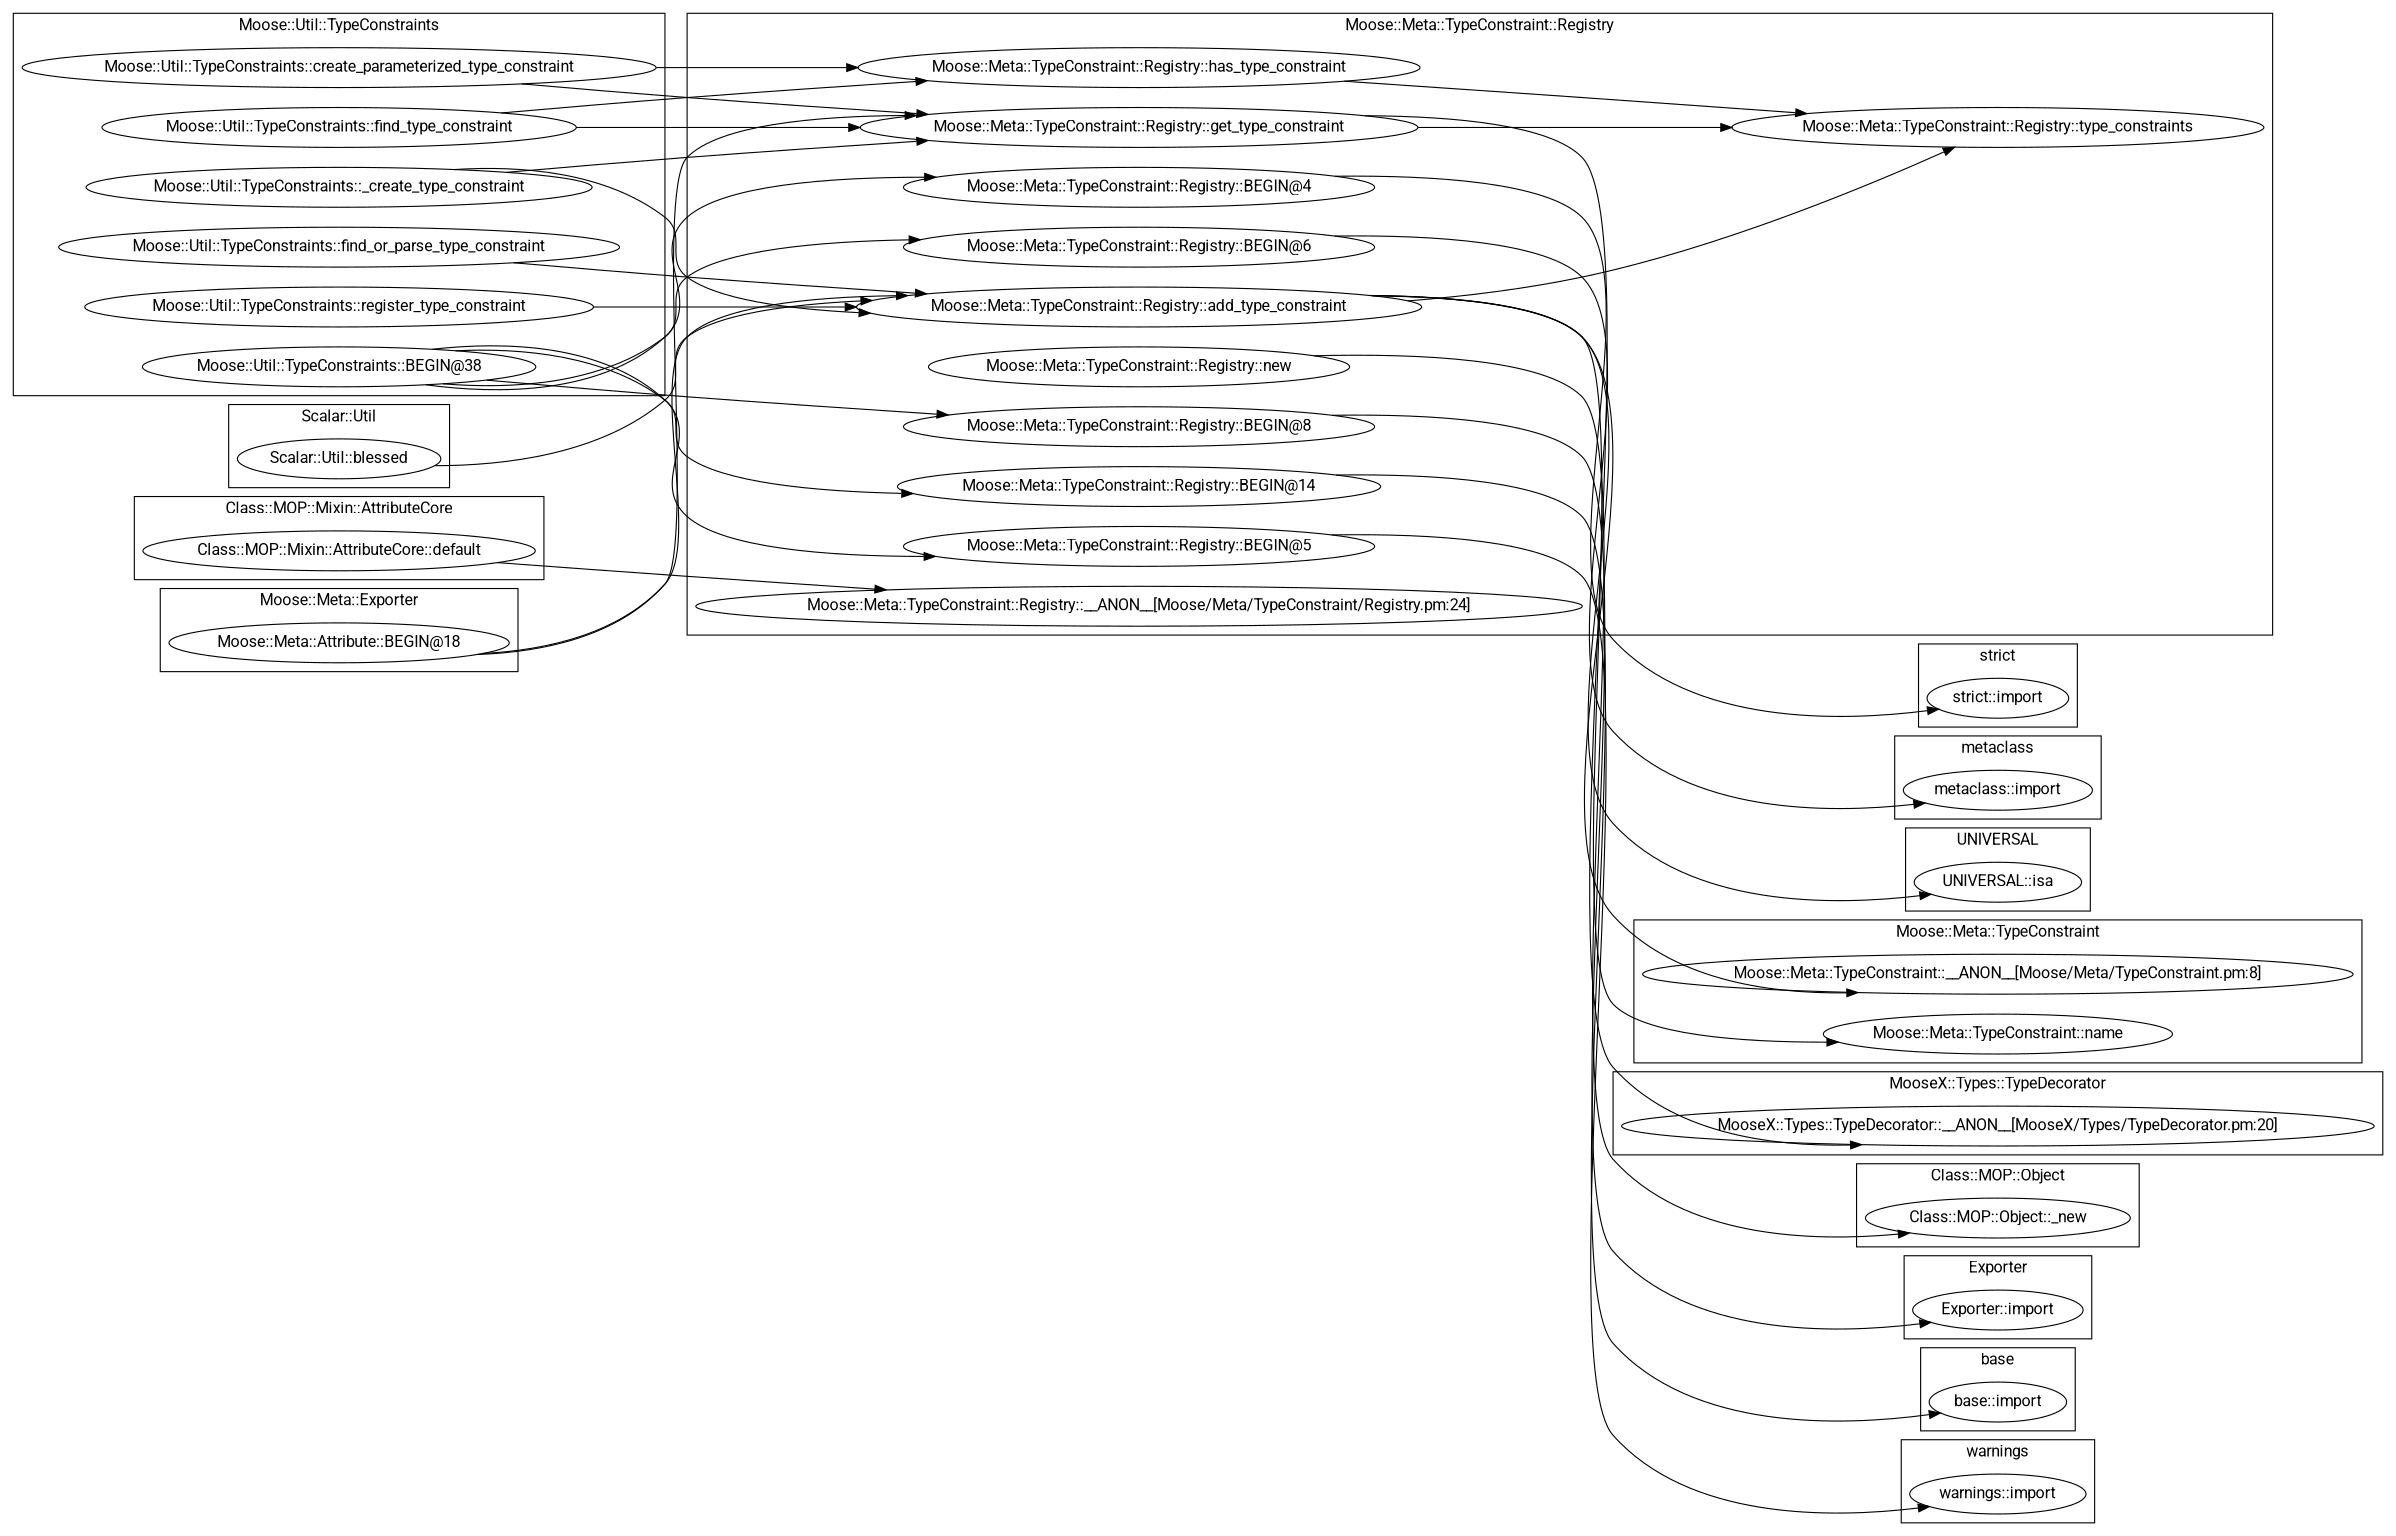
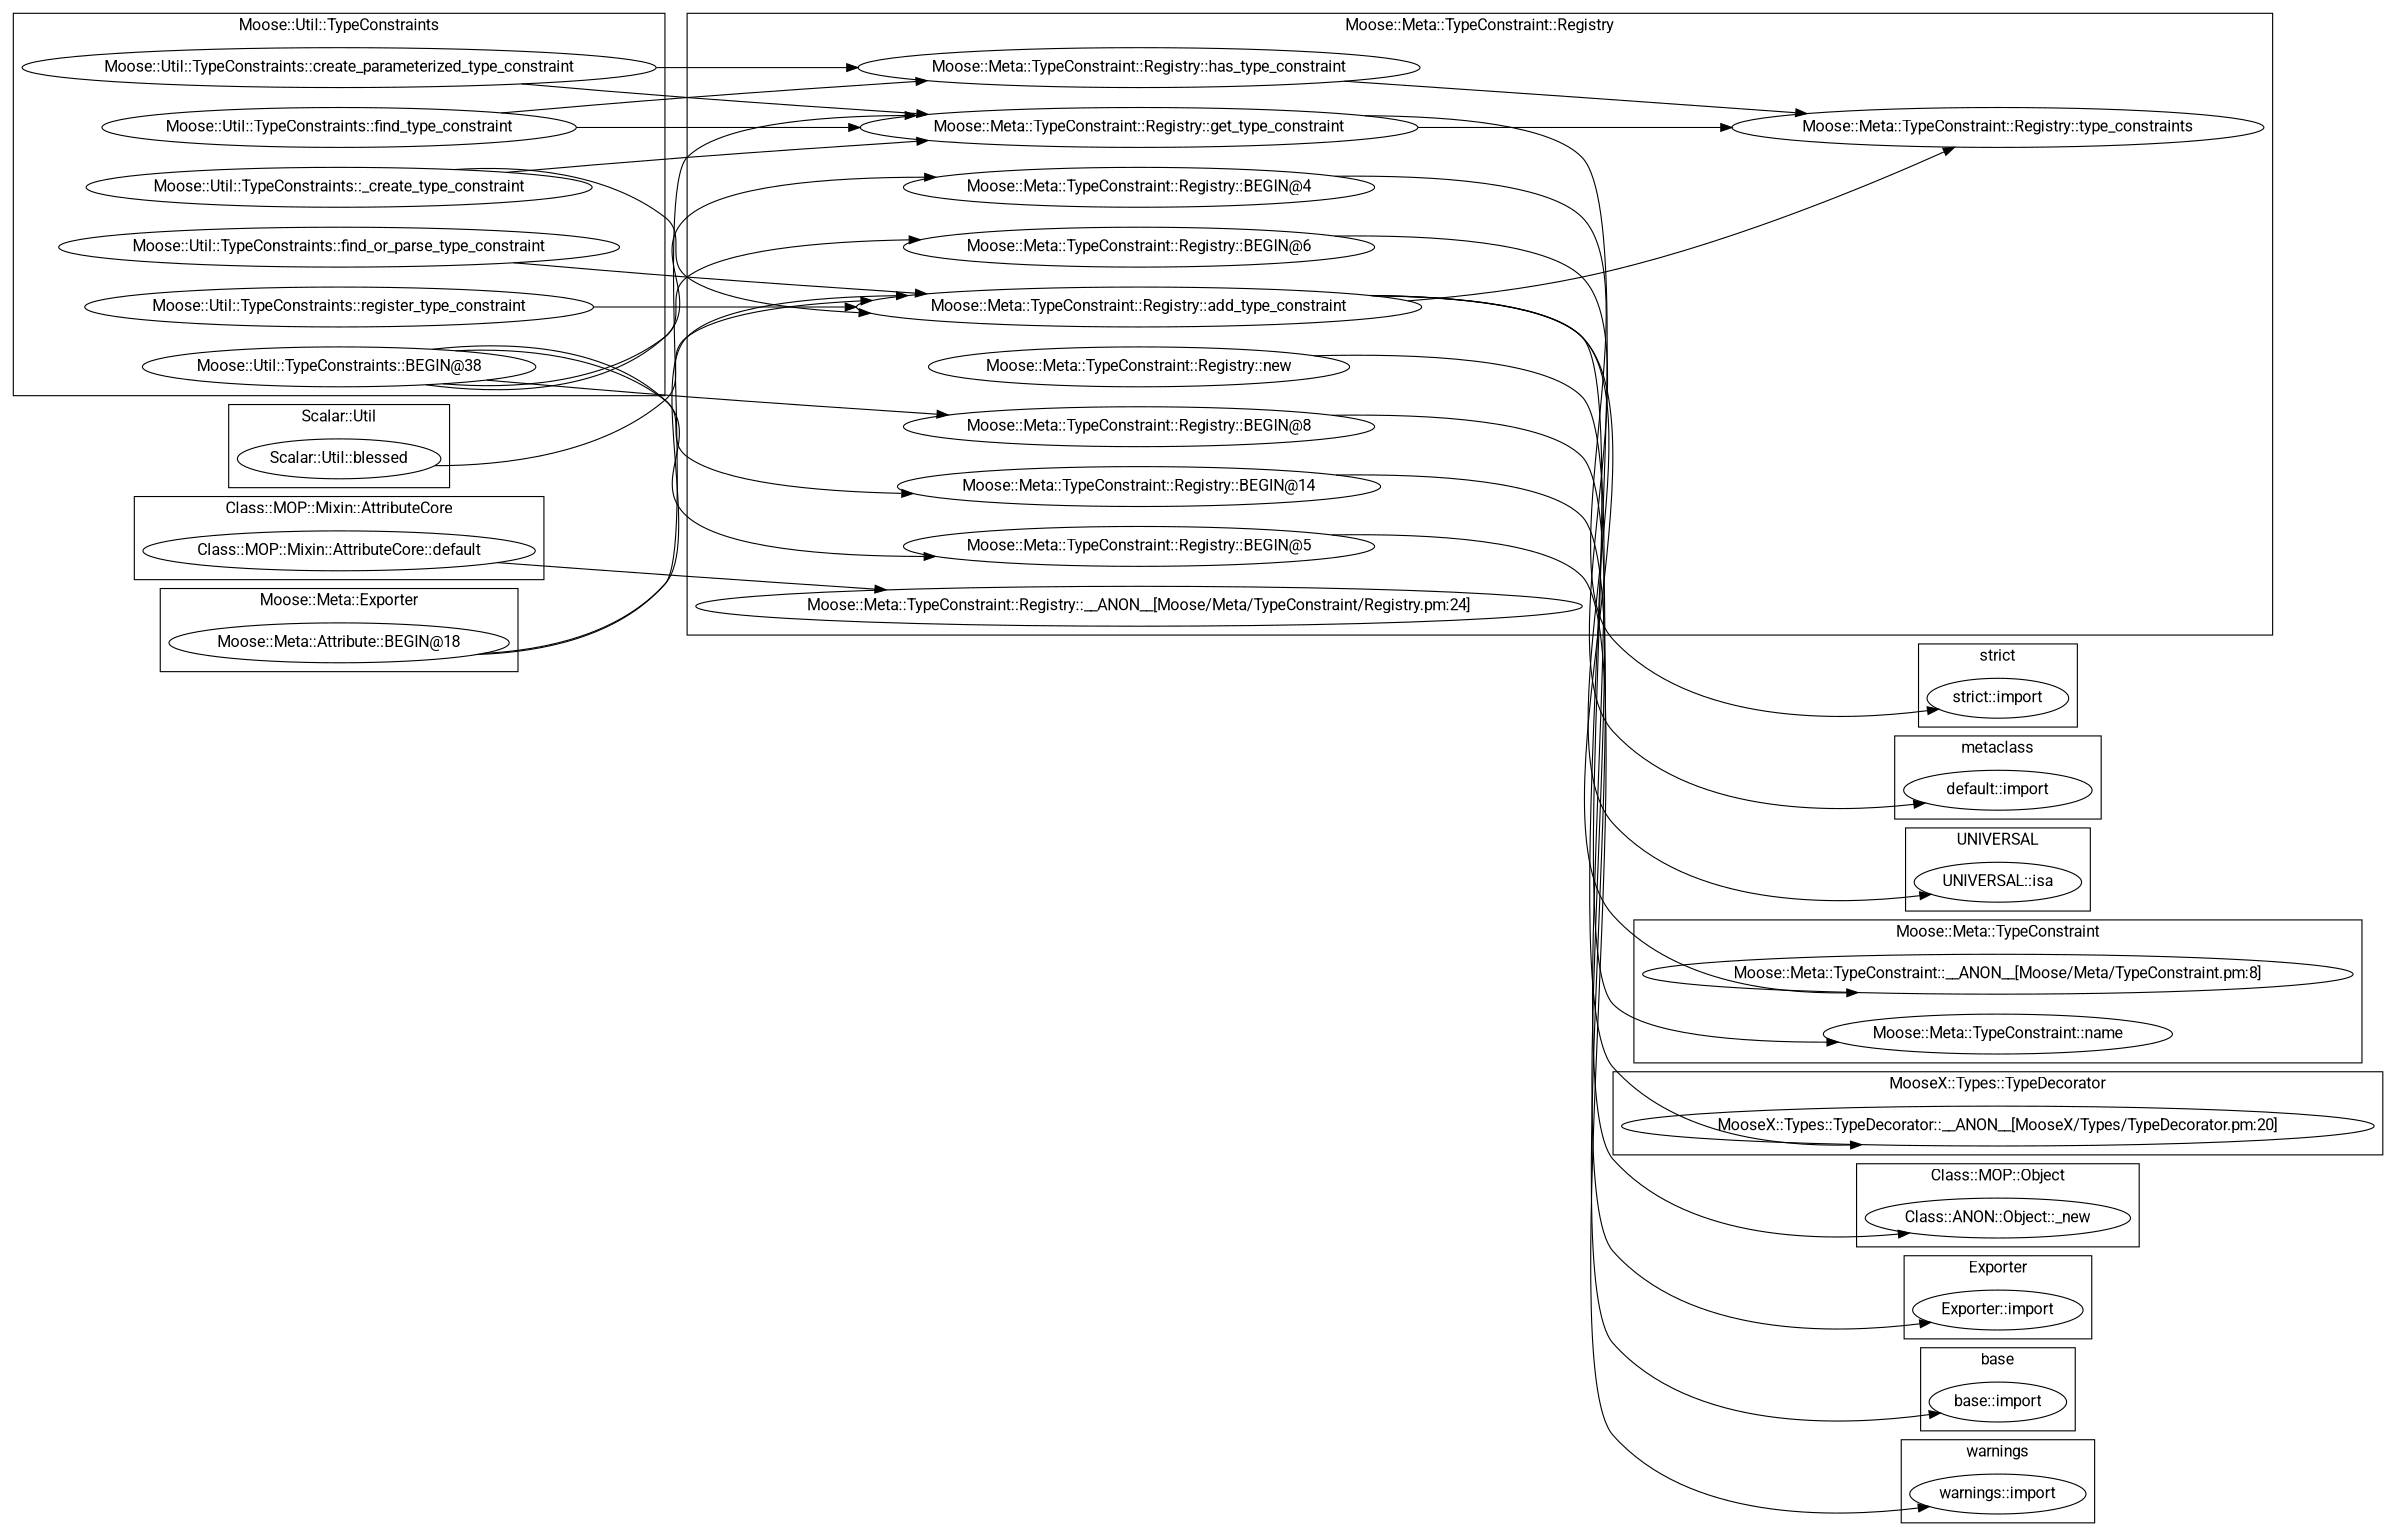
(1998, 790) -> (1998, 790)
(1998, 1218) -> (1998, 1218)
